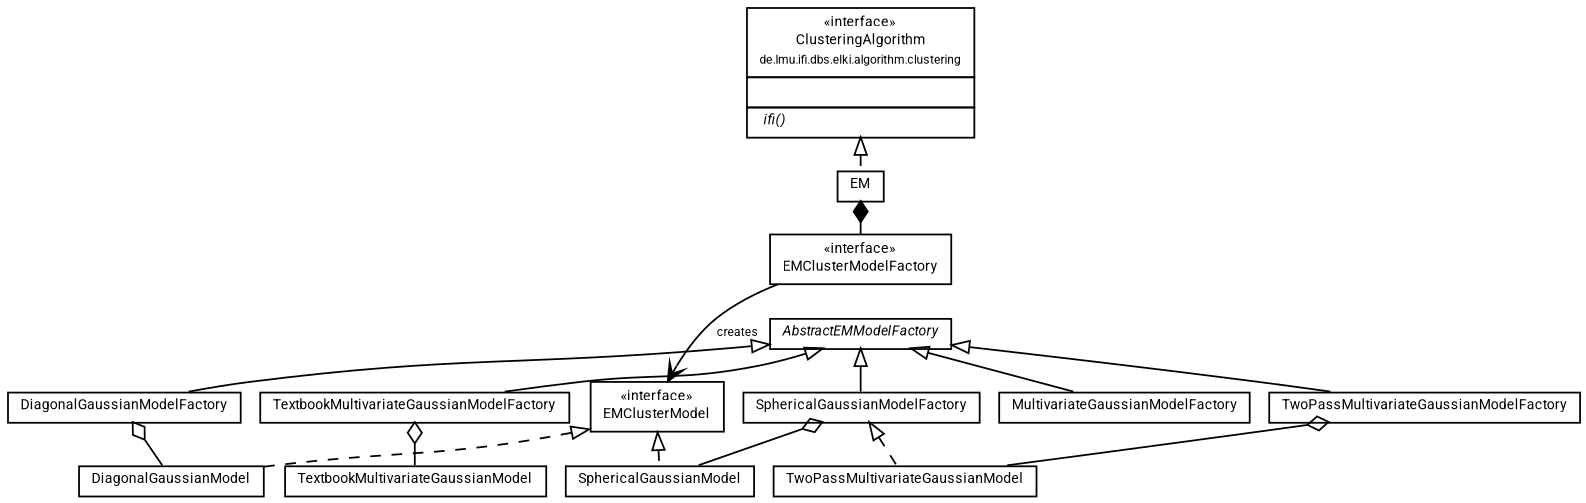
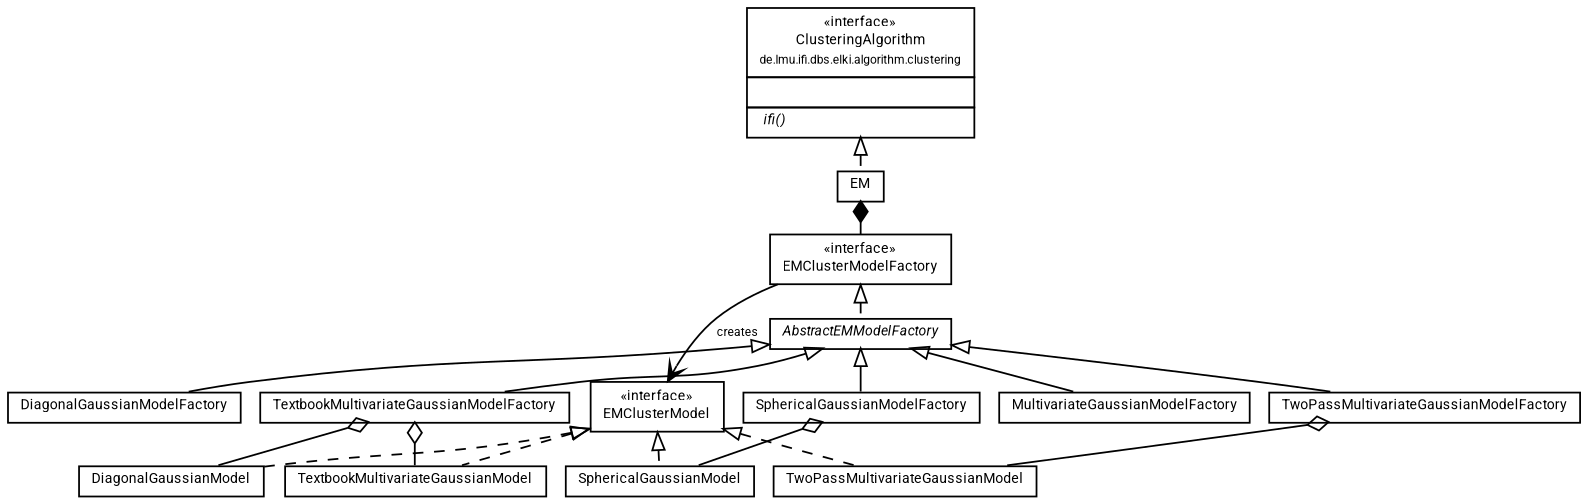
none -> (861, 310)
(888, 451) -> (797, 450)
(154, 453) -> (283, 447)
none -> (492, 457)
